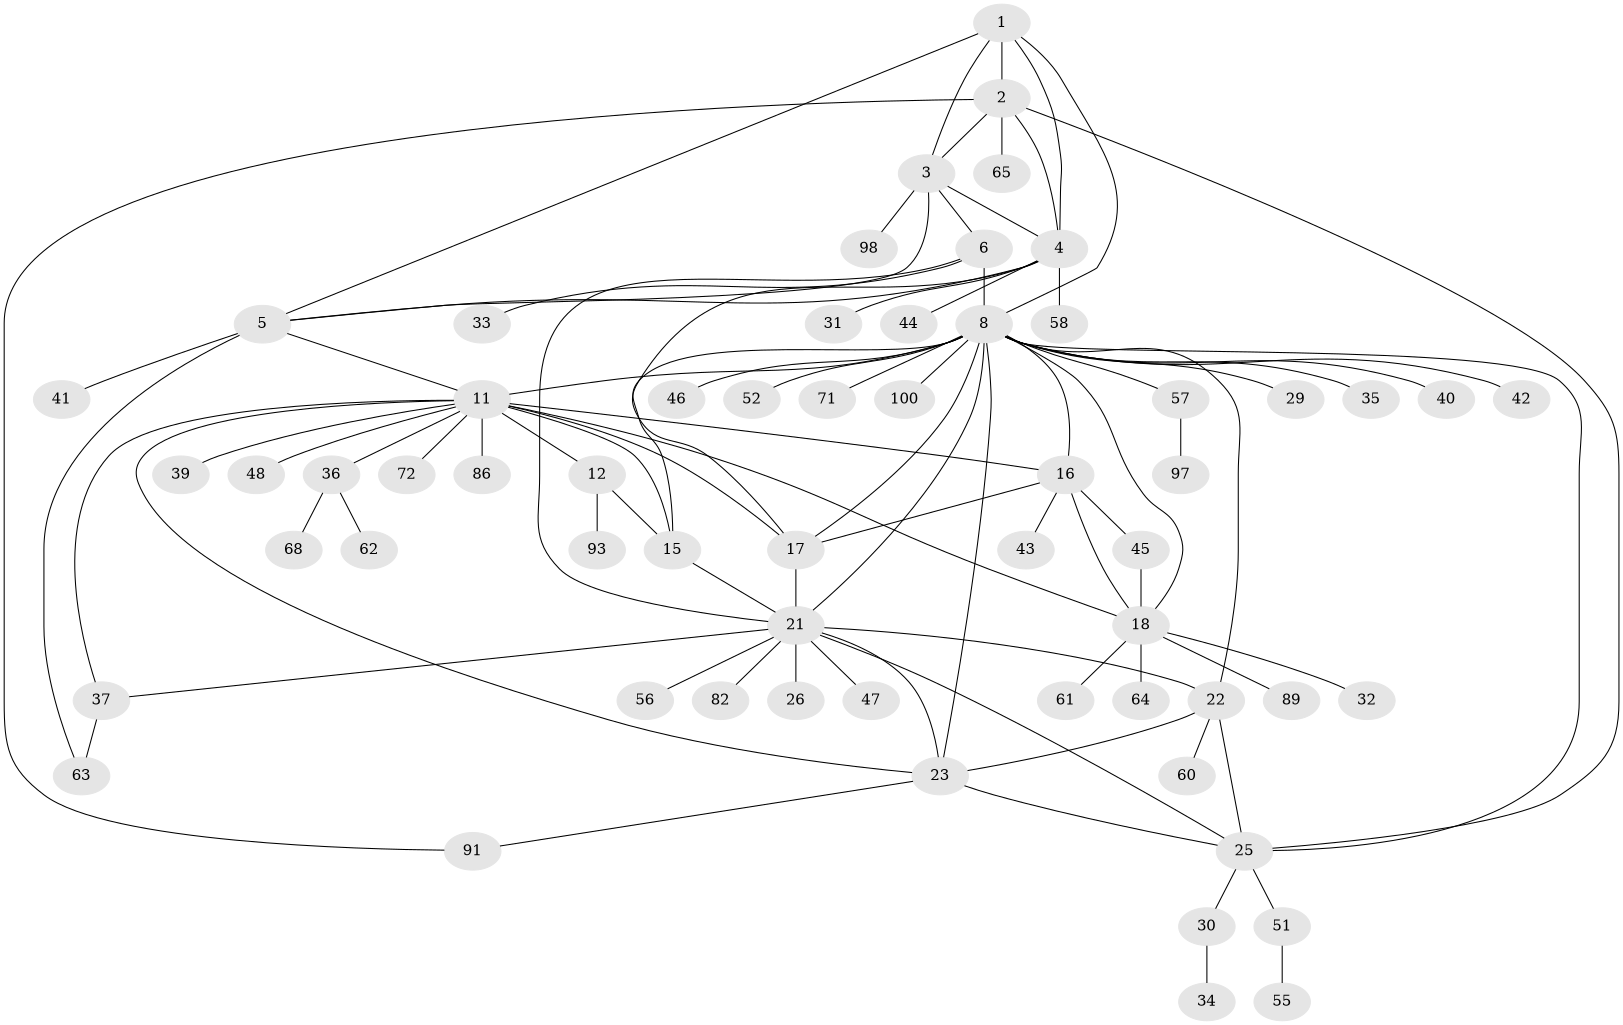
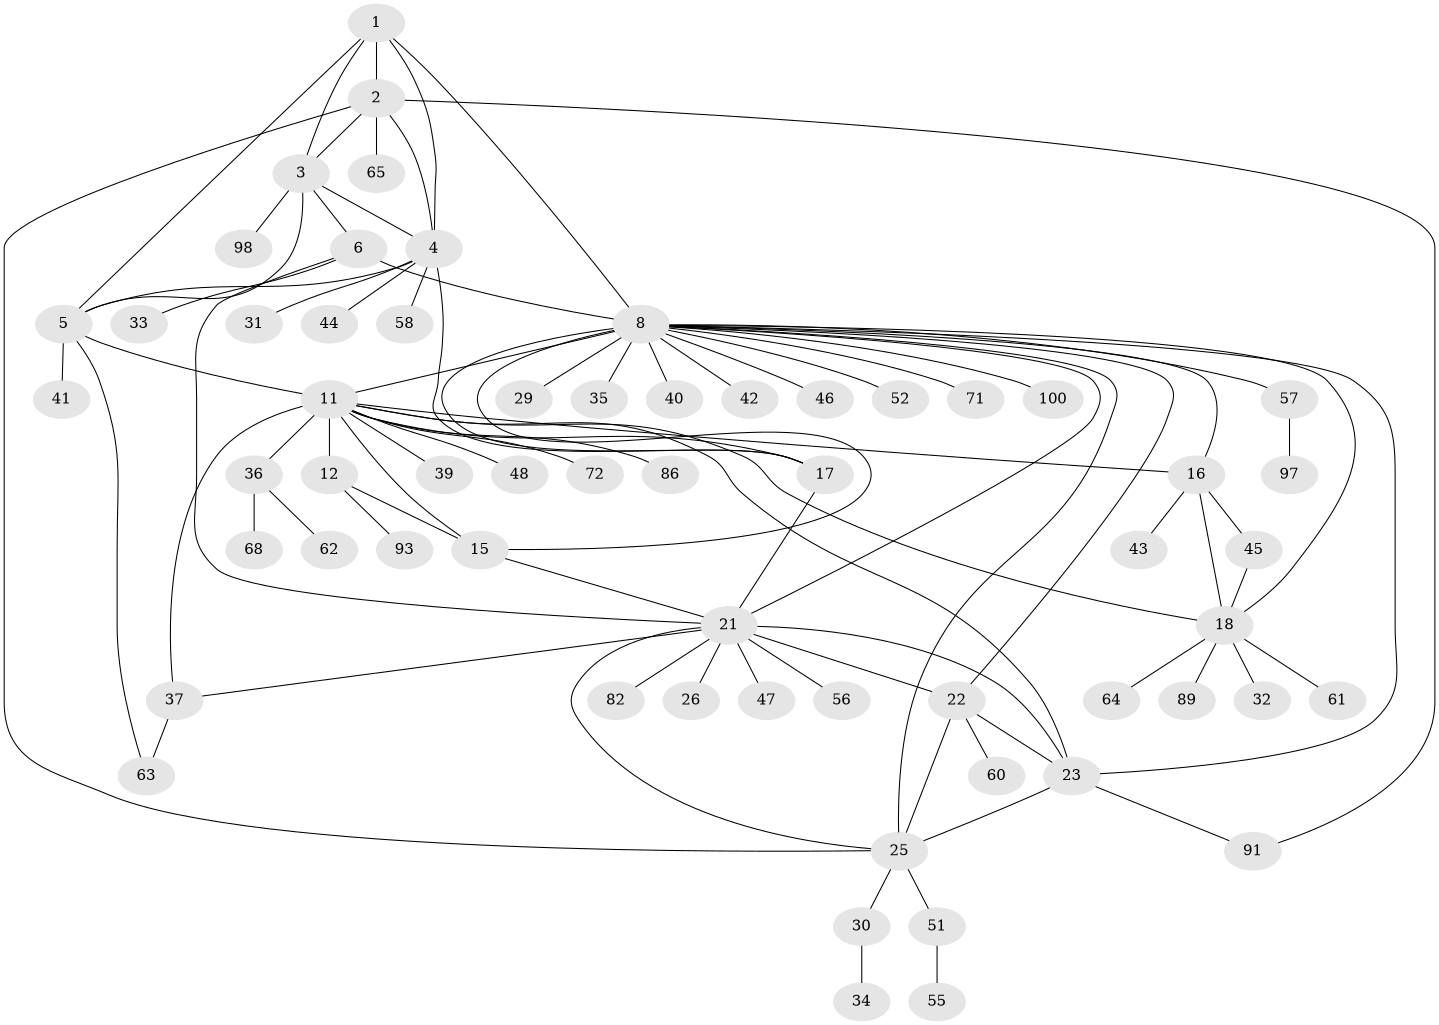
(931, 512) -> none
